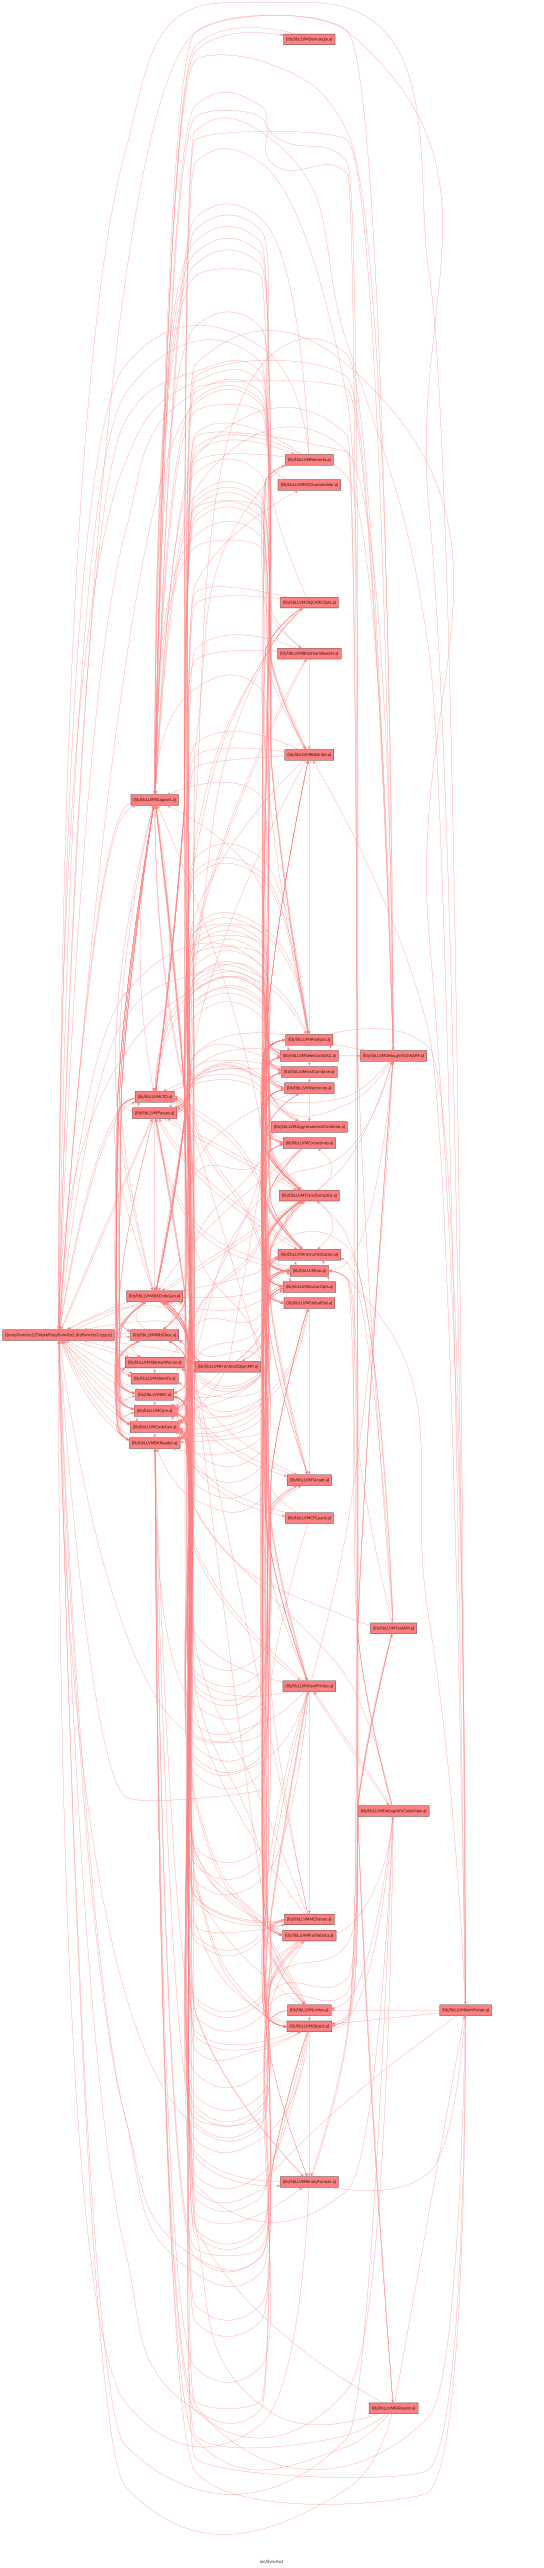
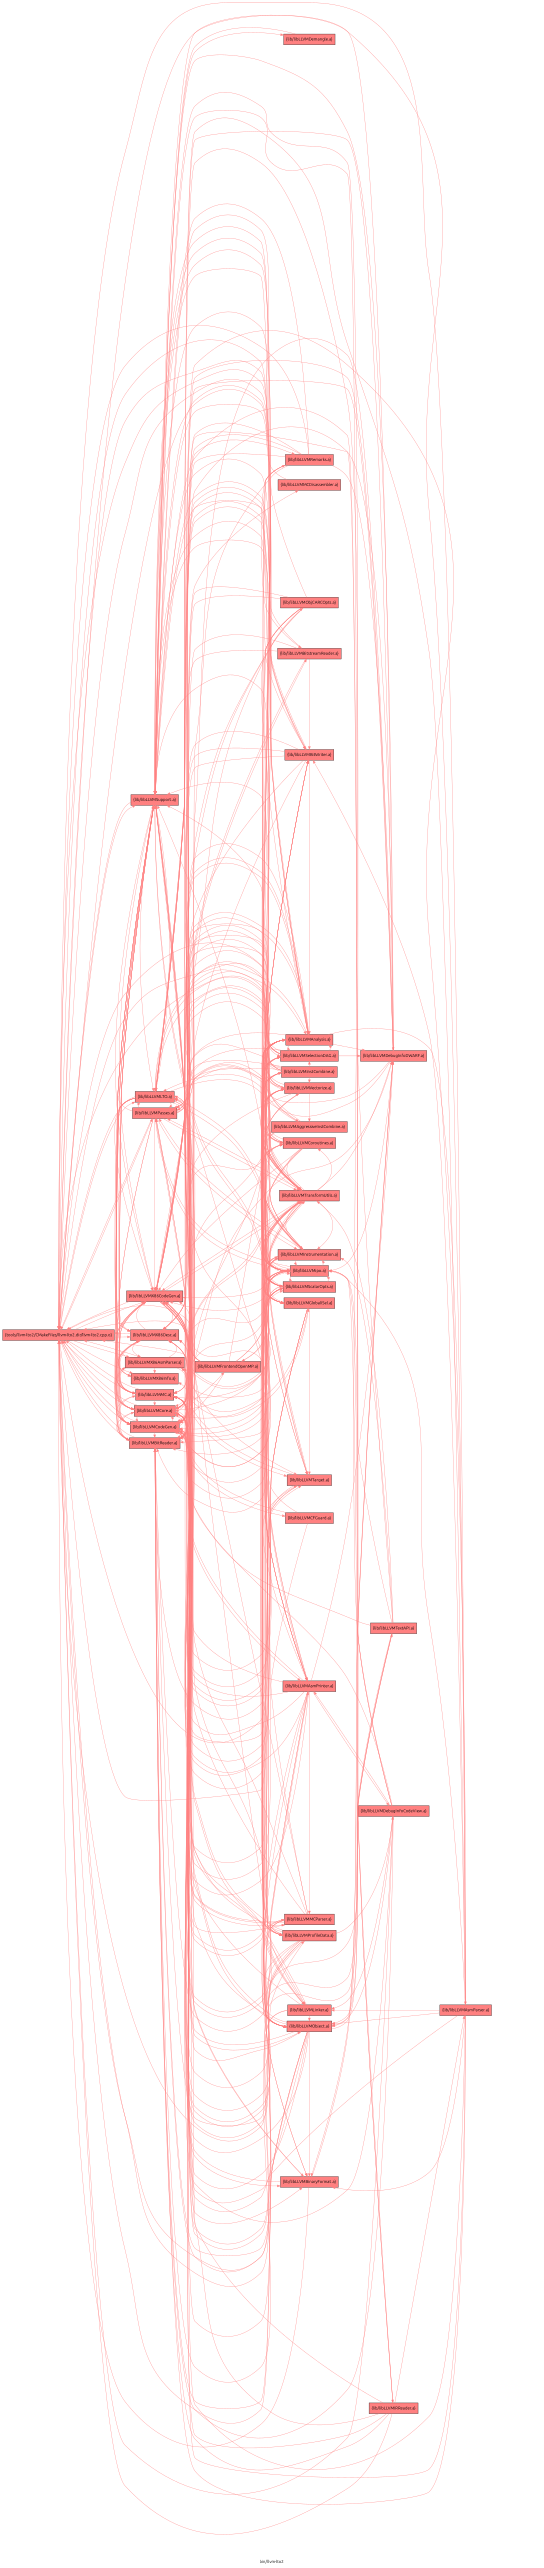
(209, 981) -> none
(266, 1052) -> none
(345, 1245) -> none
(201, 1382) -> (262, 1449)
(201, 1389) -> (204, 1392)
(192, 2278) -> none
